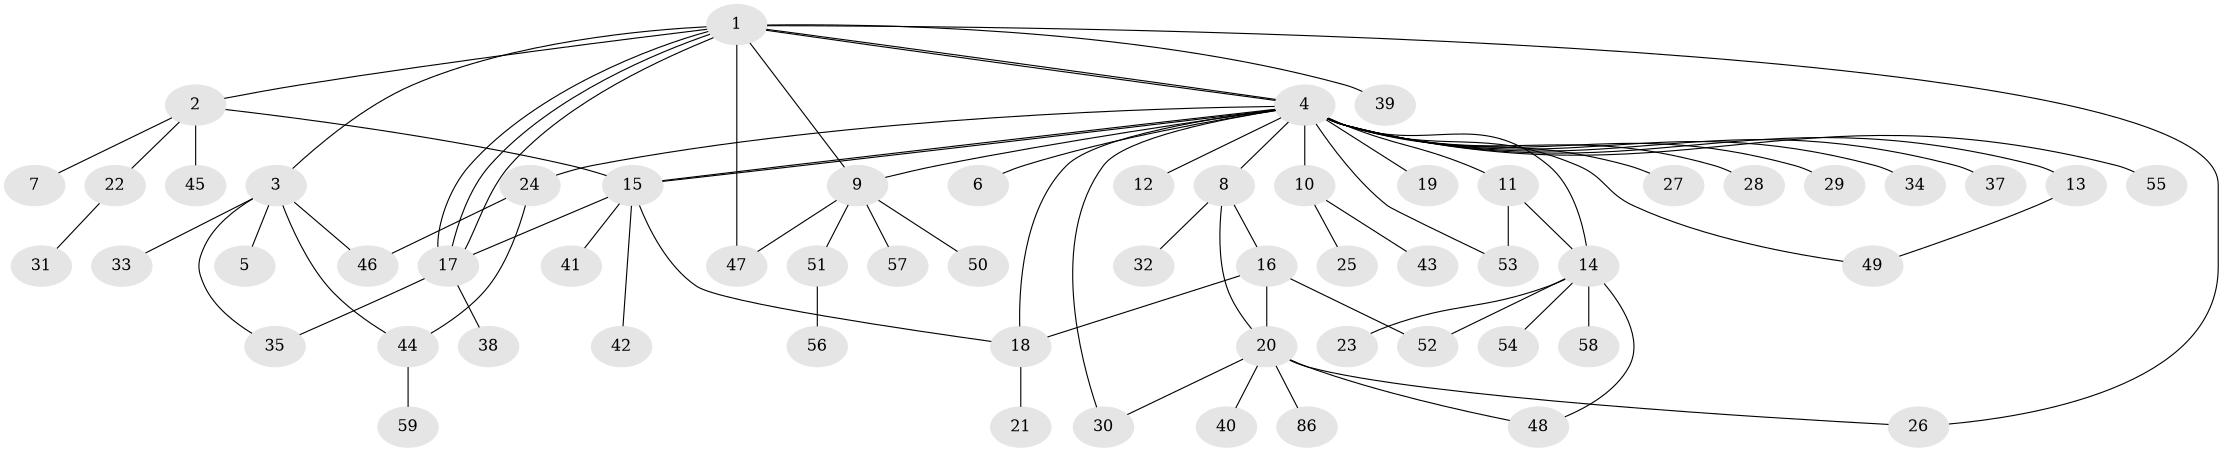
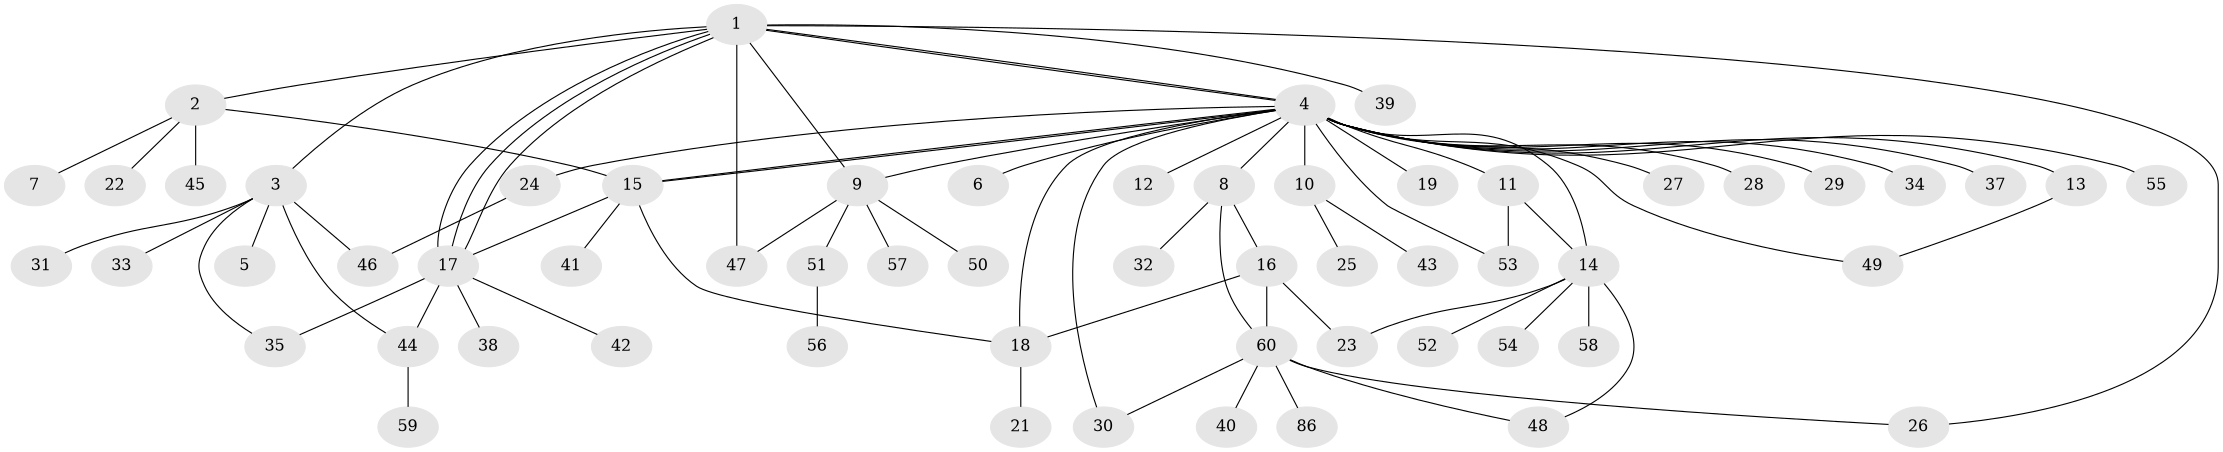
(78, 226) -> (159, 226)
(627, 266) -> (535, 306)
(493, 280) -> (428, 306)
(1347, 306) -> (1307, 306)
(1267, 347) -> (1267, 347)
